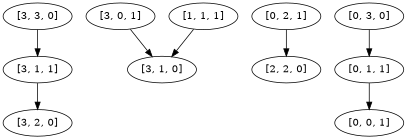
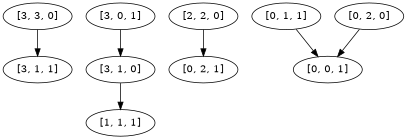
(369, 16) -> none
none -> (369, 16)
(286, 39) -> (203, 39)
(185, 40) -> (121, 93)
(38, 123) -> none
